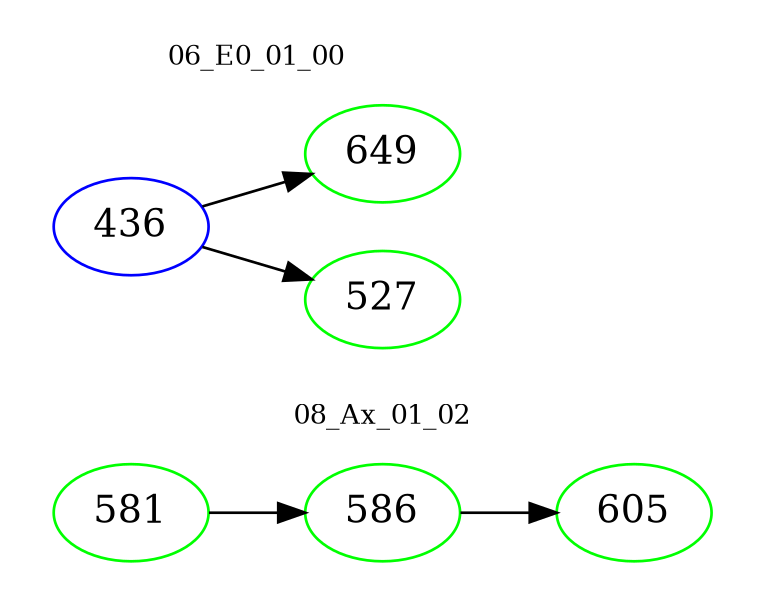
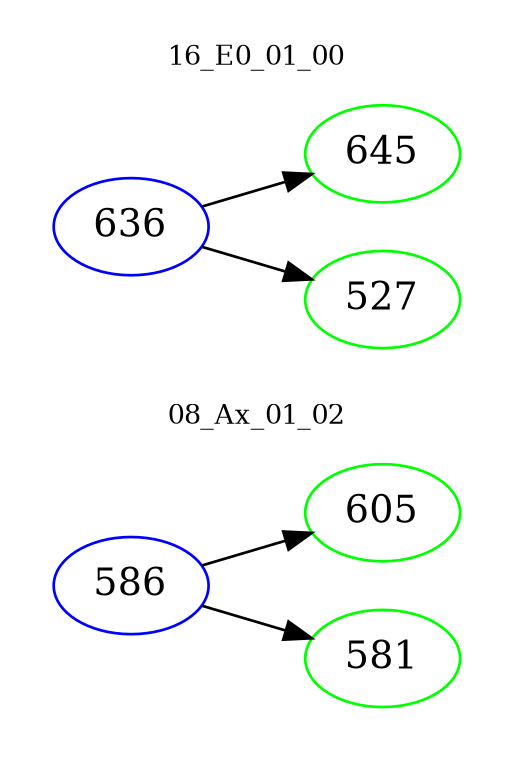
(257, 58) -> (257, 58)
(383, 154) -> (383, 154)
(131, 227) -> (131, 227)
(243, 513) -> (244, 618)
(383, 513) -> (131, 586)
